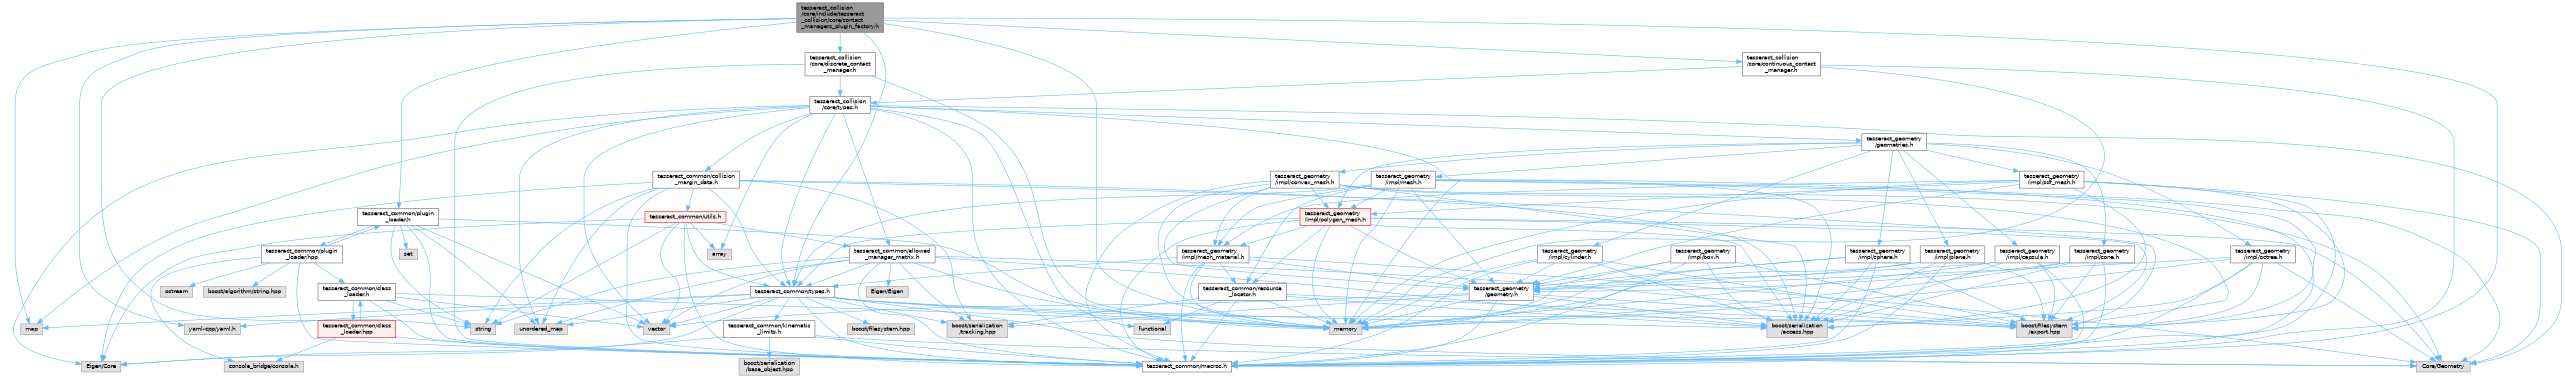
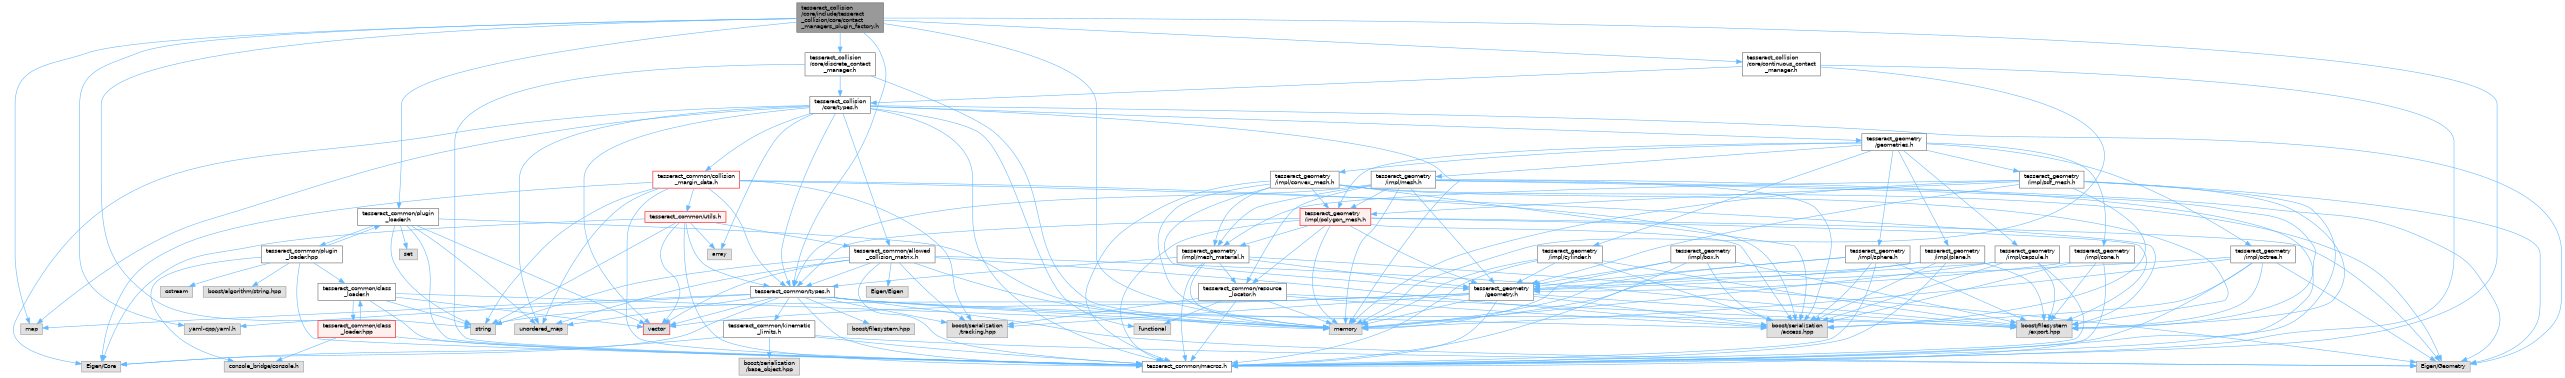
(696, 180) -> (696, 180)
(892, 254) -> (892, 254)
(1772, 300) -> none
none -> (985, 302)
(657, 329) -> (657, 329)
(2443, 367) -> (2443, 367)
